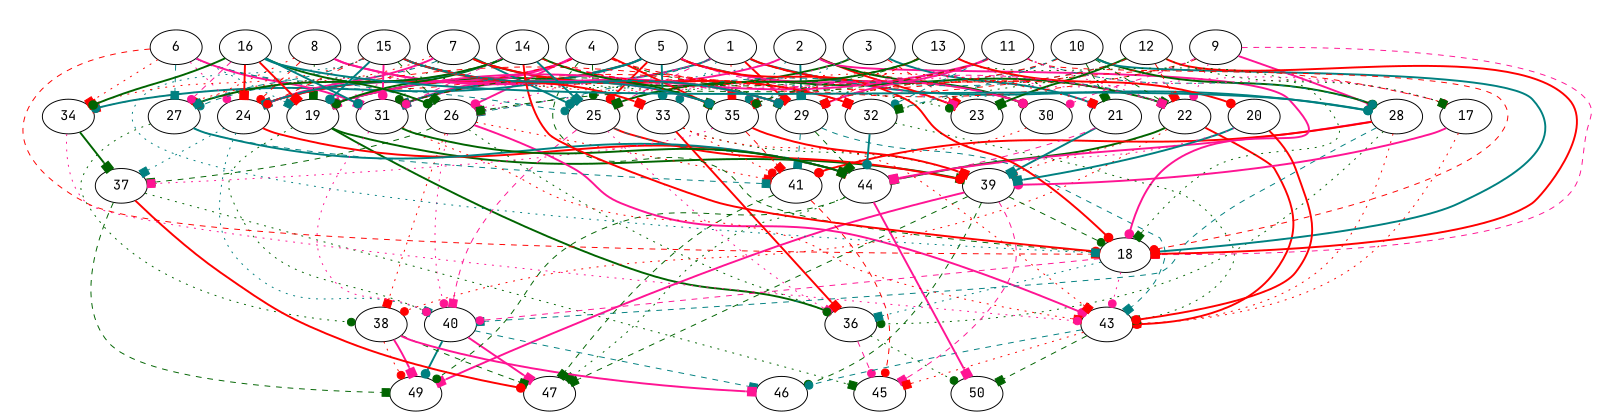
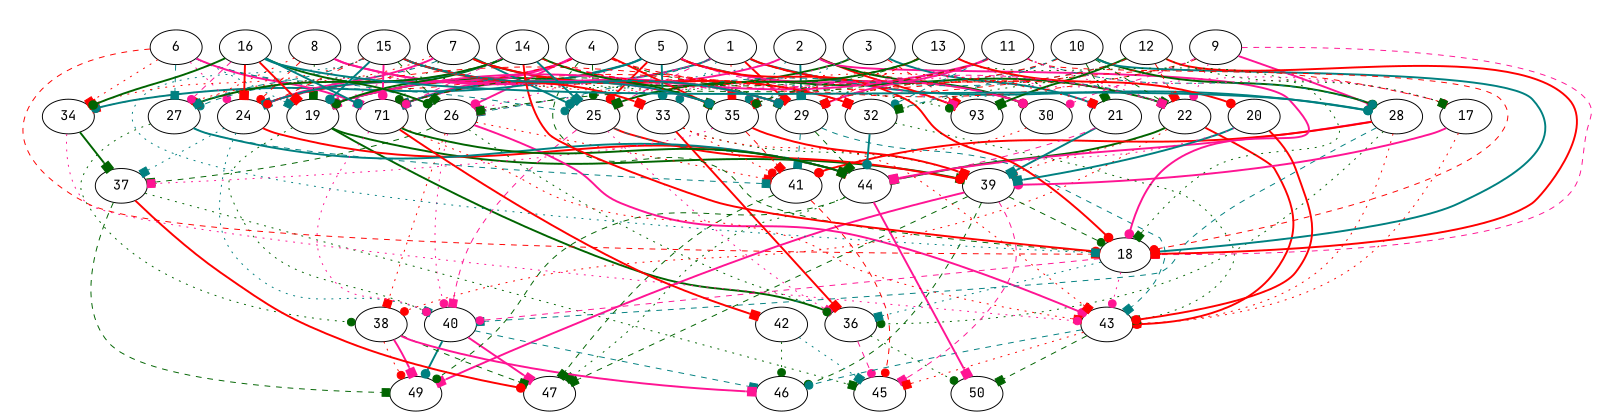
(457, 82) -> (457, 82)
(382, 117) -> (382, 117)
(977, 117) -> (977, 117)
none -> (782, 324)
